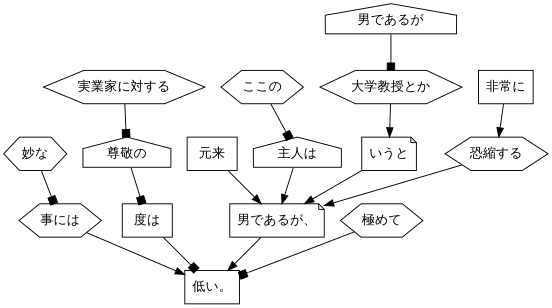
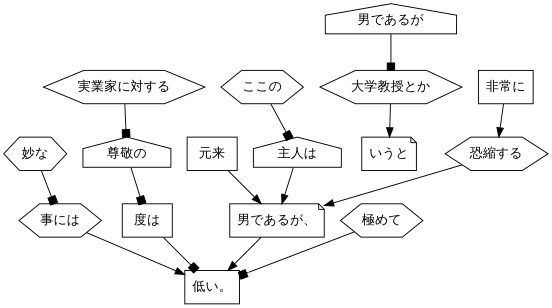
(337, 185) -> none
